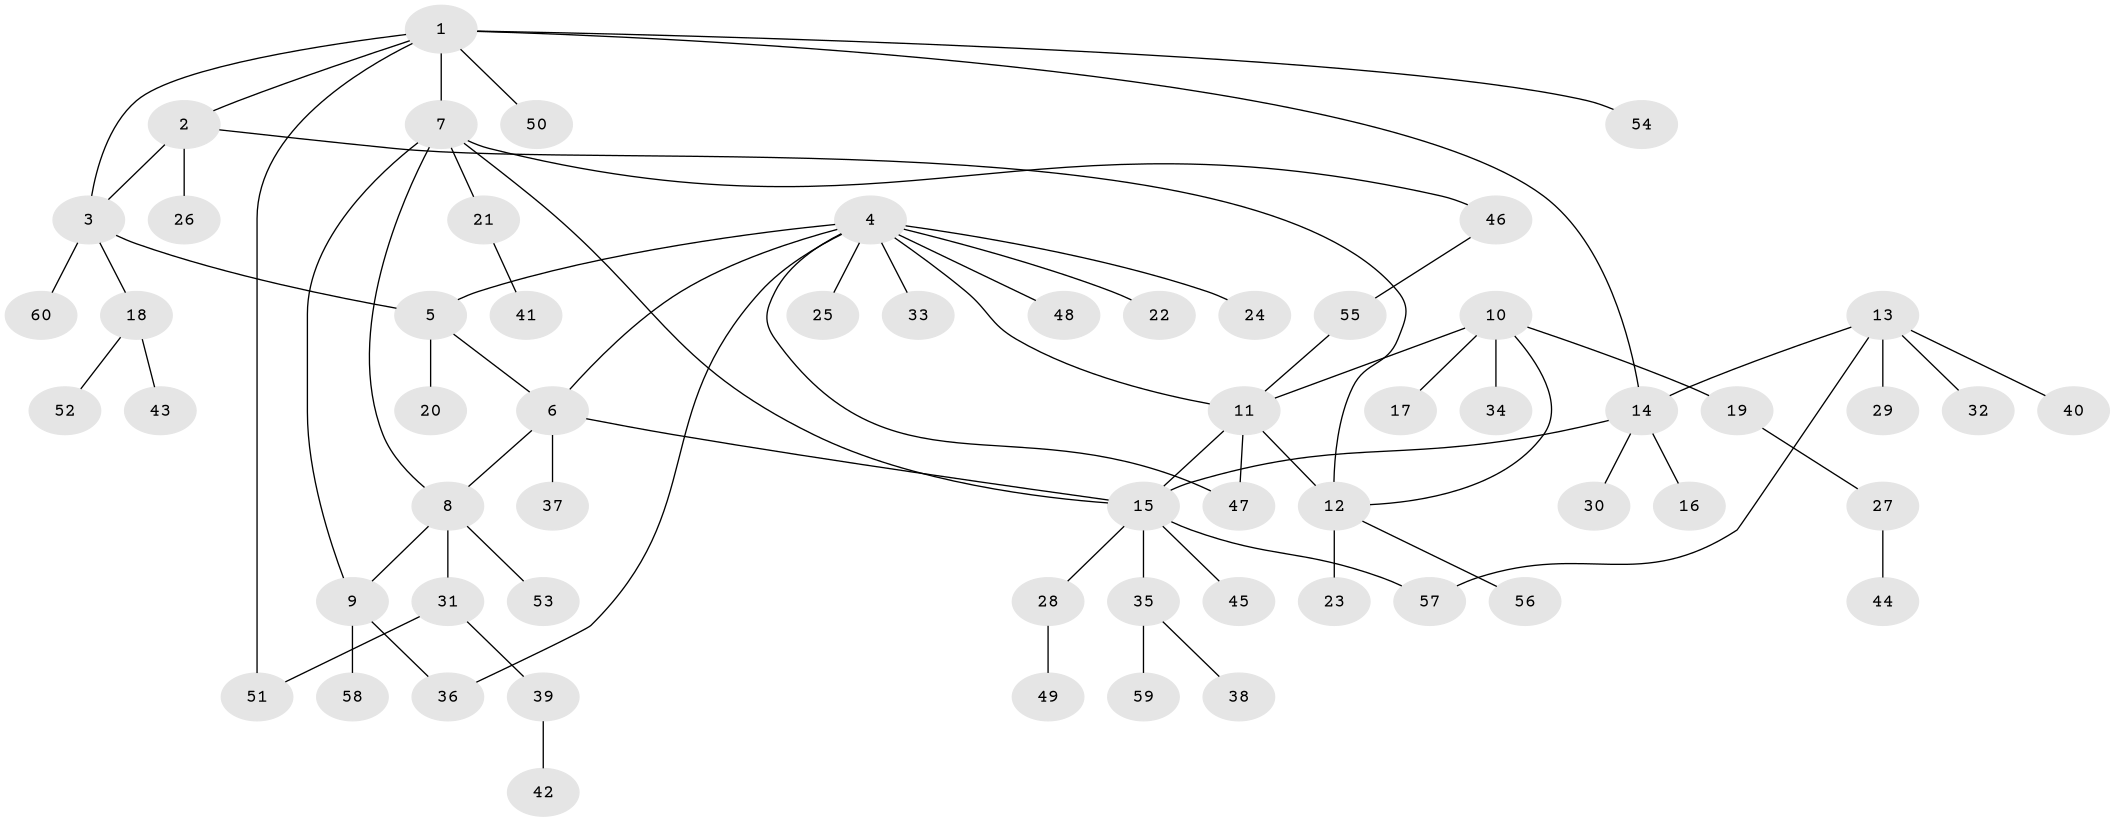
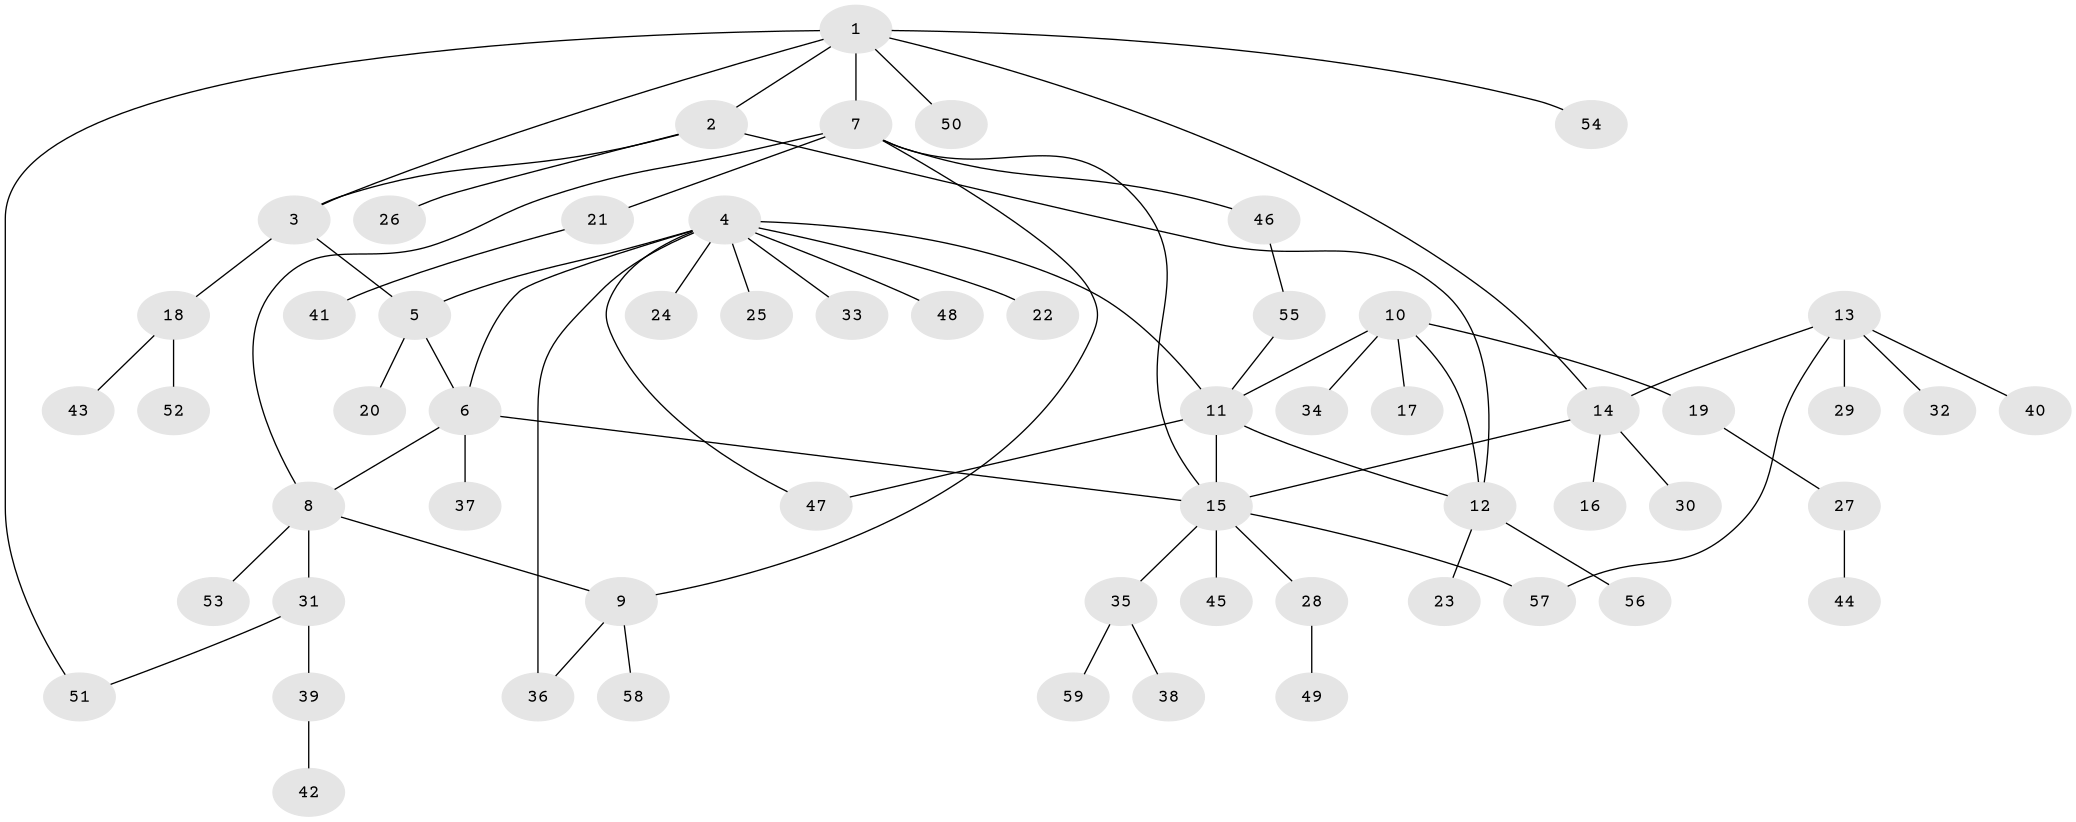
(41, 315) -> none
